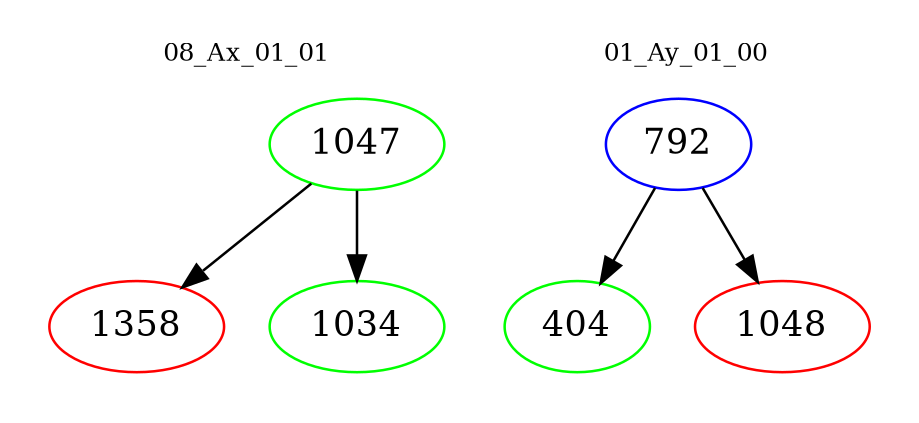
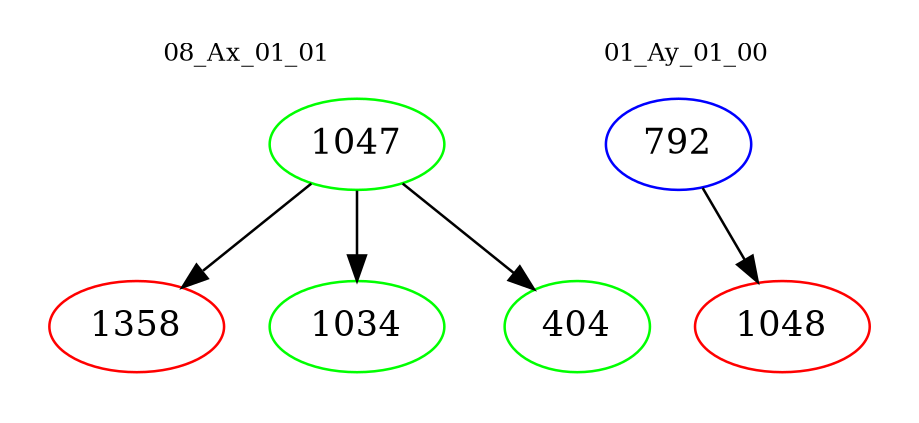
(634, 225) -> (447, 219)
